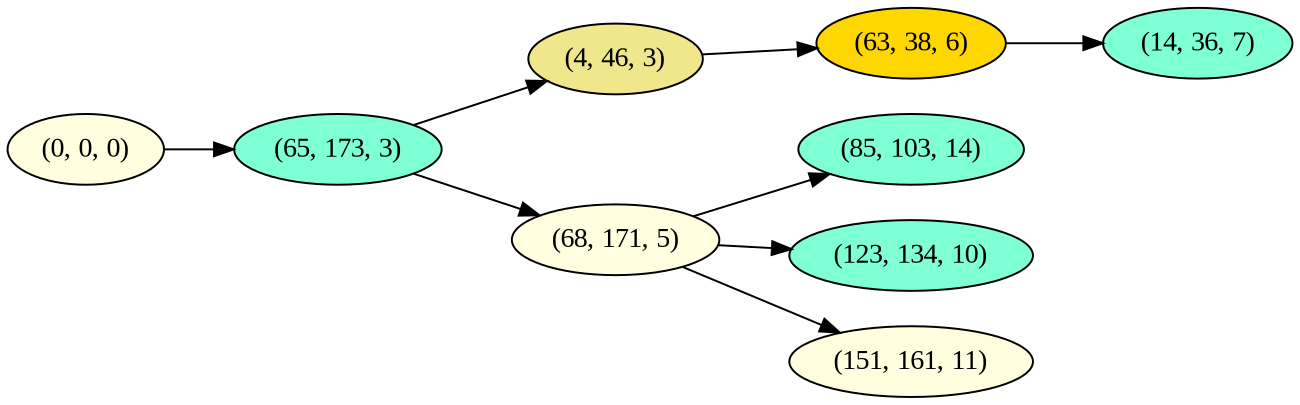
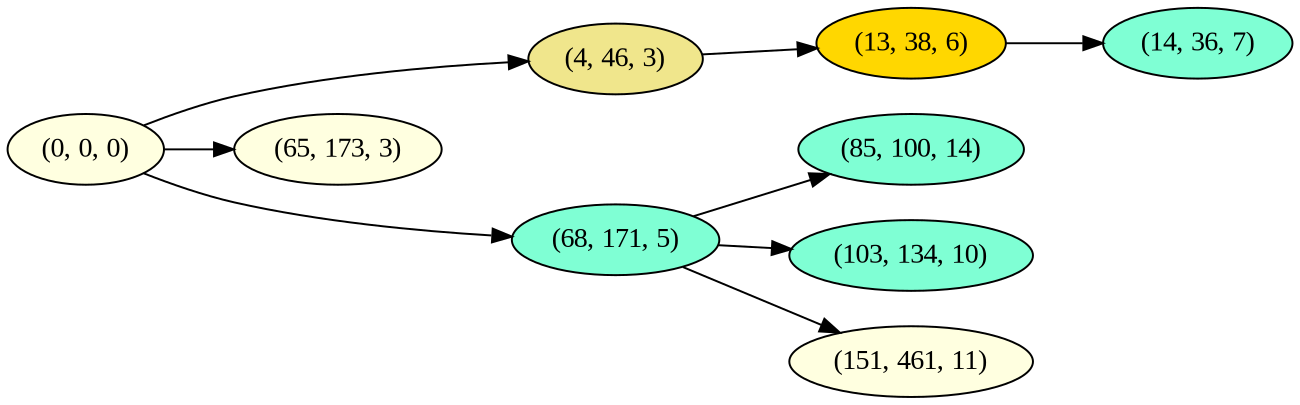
(911, 43) -> (911, 43)
(471, 106) -> (324, 80)
(338, 149) -> (338, 149)
(911, 149) -> (911, 149)
(467, 191) -> (315, 217)
(616, 240) -> (616, 240)
(911, 255) -> (911, 255)
(911, 362) -> (911, 362)
